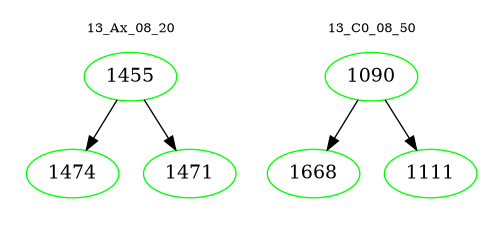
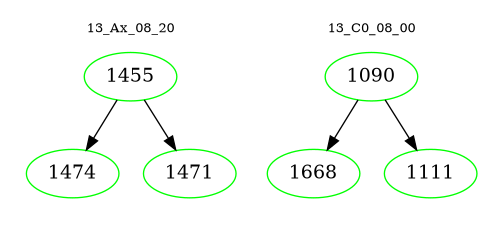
(372, 29) -> (372, 29)
